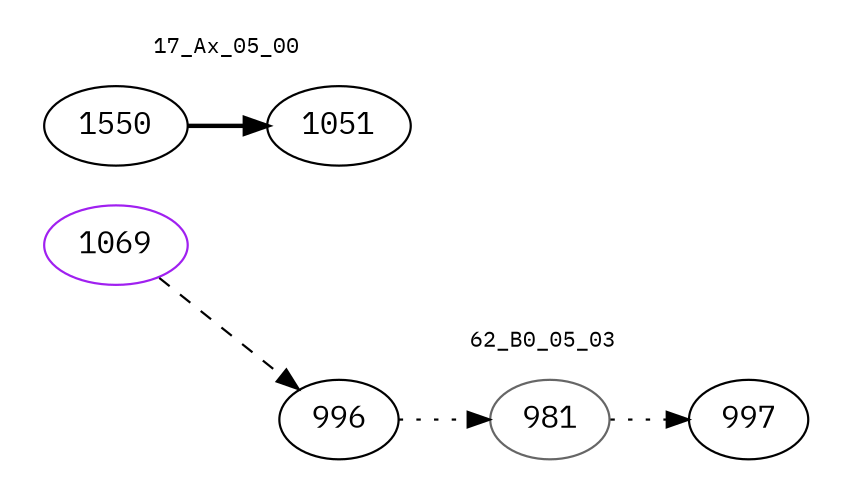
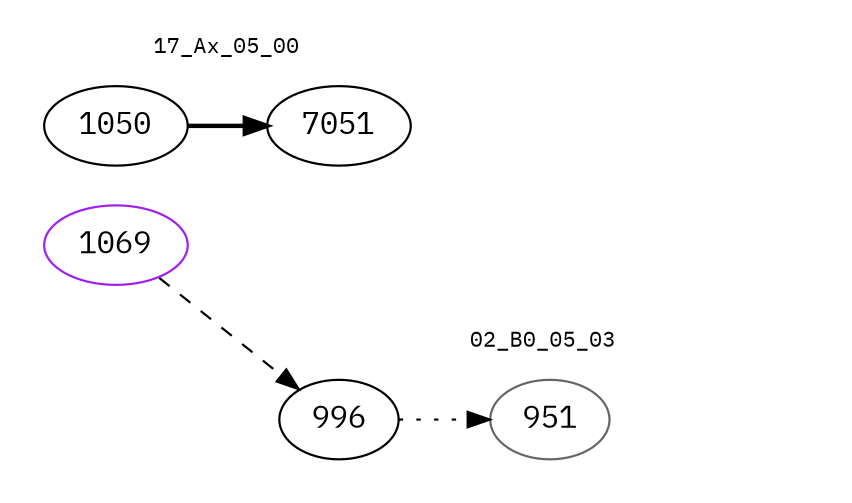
(116, 126) -> (116, 126)
(339, 126) -> (339, 126)
(544, 341) -> (544, 341)
(550, 420) -> (550, 420)
(749, 420) -> none
